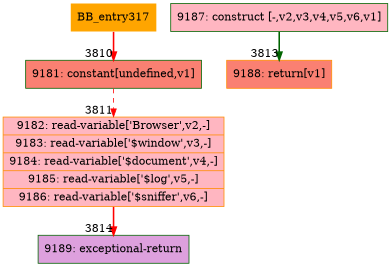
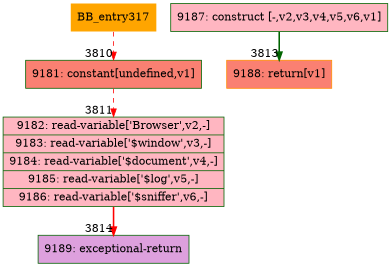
(114, 42) -> (114, 42)
(114, 162) -> (114, 162)
